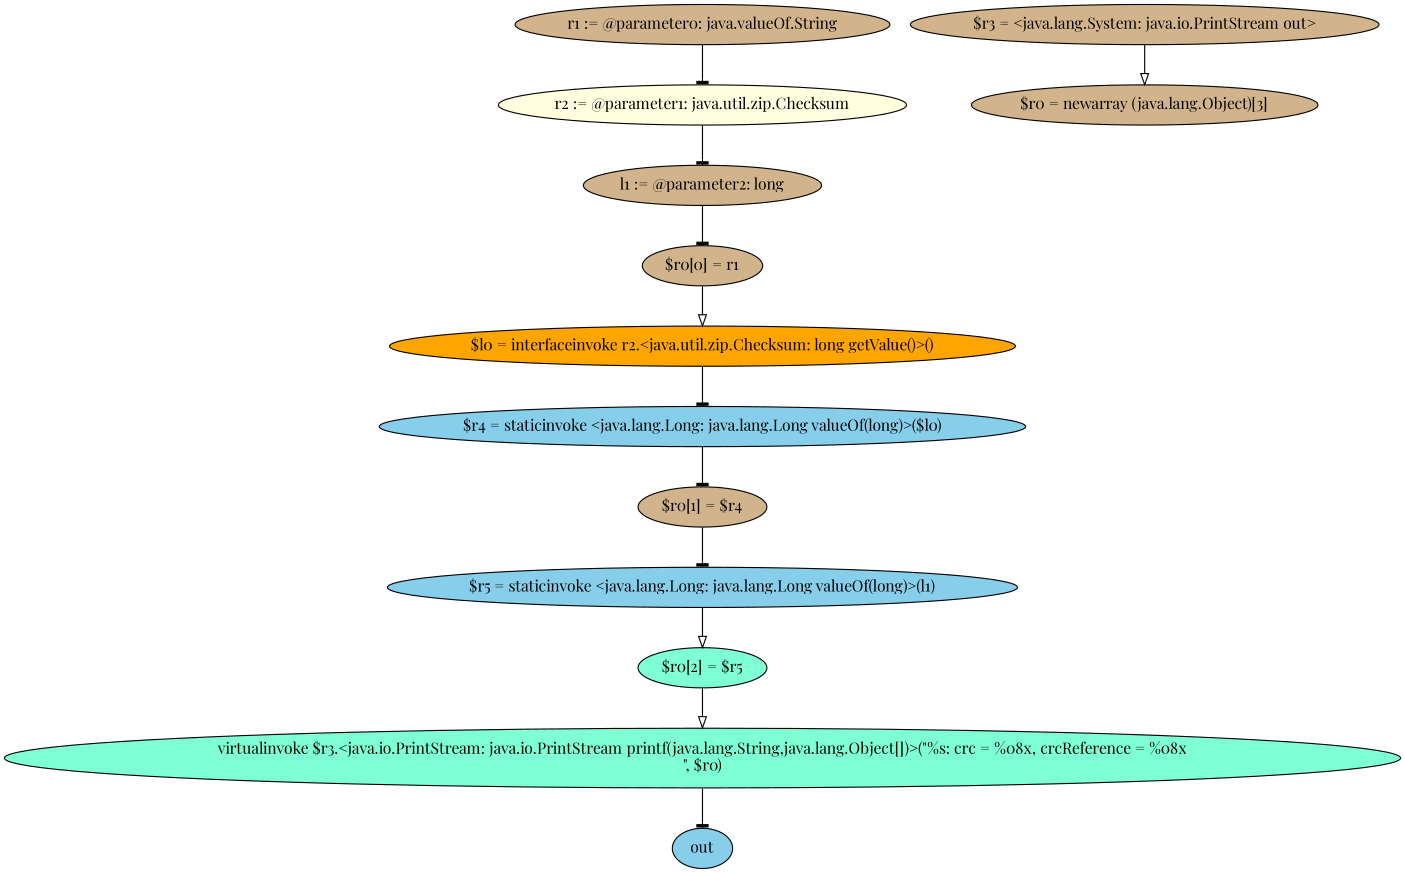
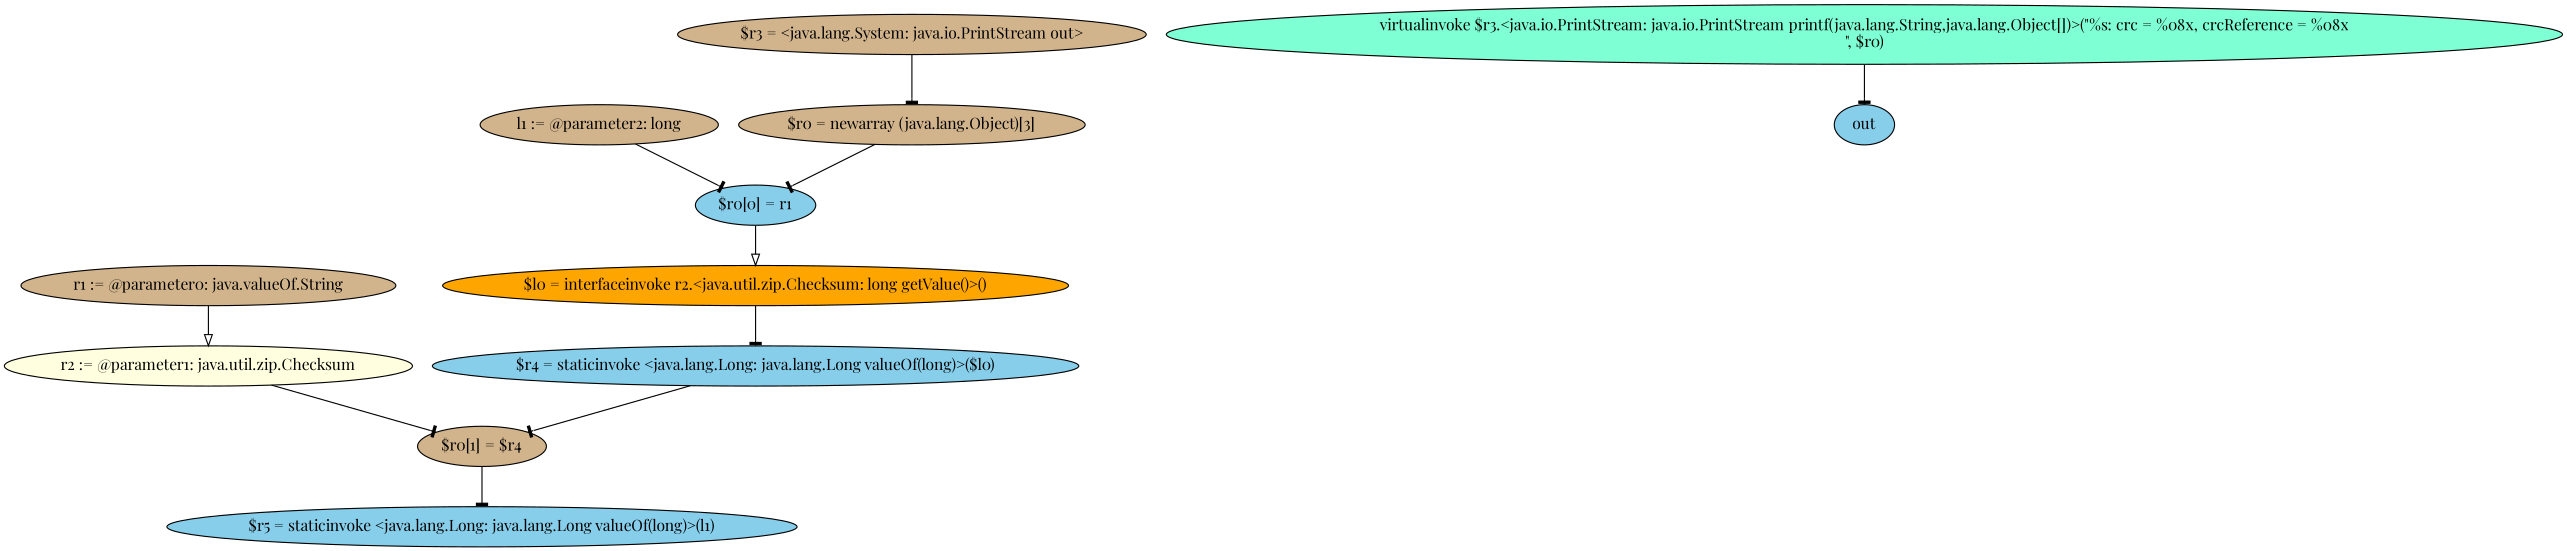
(1145, 59) -> (912, 77)
(702, 62) -> (208, 320)
(702, 142) -> (351, 408)
none -> (834, 165)
(702, 266) -> (756, 205)
(702, 668) -> none
